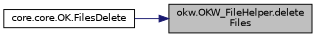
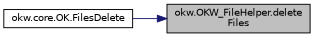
(69, 19) -> (68, 19)
